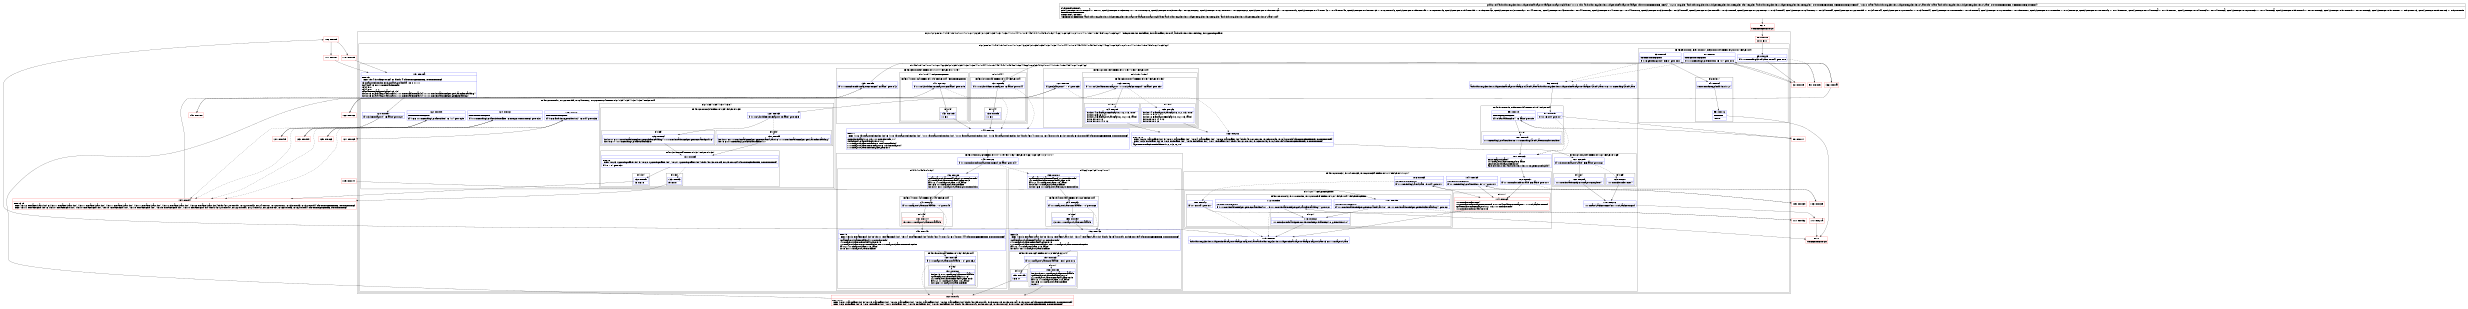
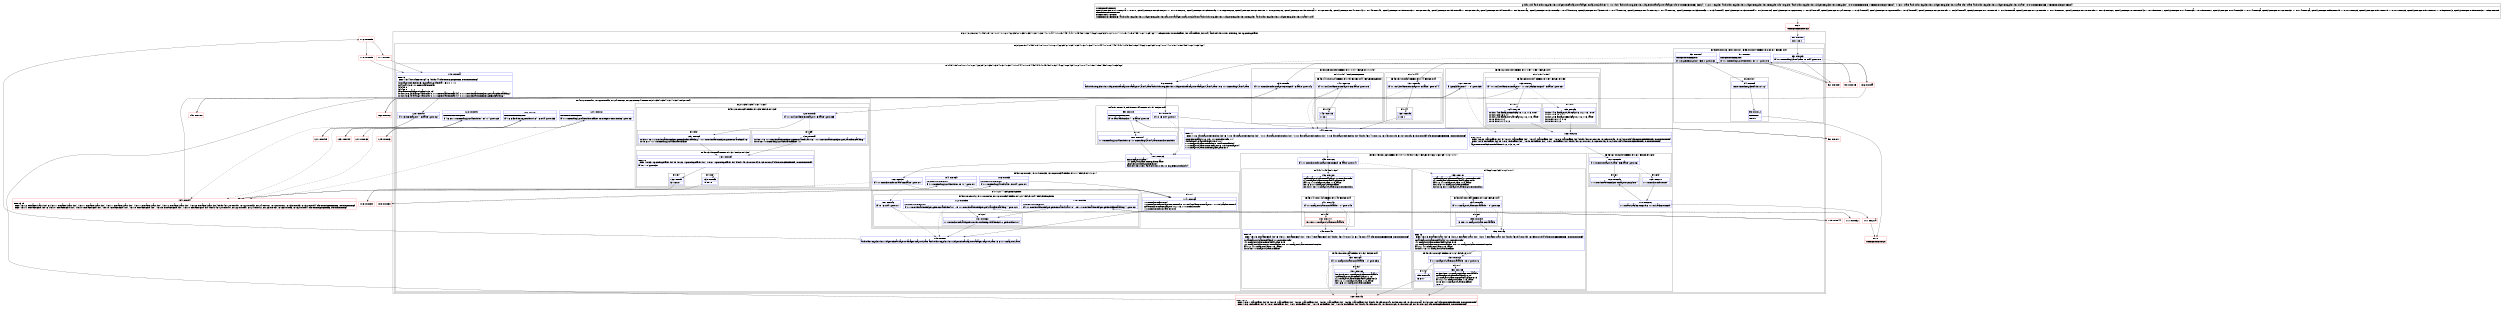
(1762, 39) -> (1798, 39)
(1594, 192) -> (1630, 193)
(1502, 204) -> (1190, 204)
(1504, 220) -> (1358, 213)
